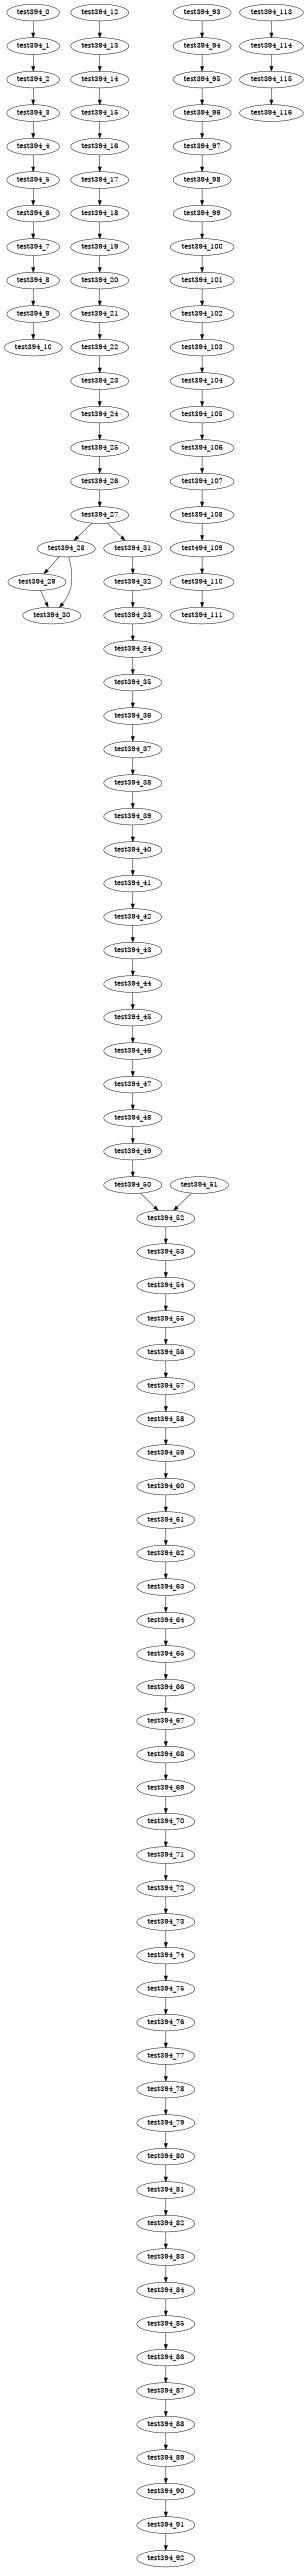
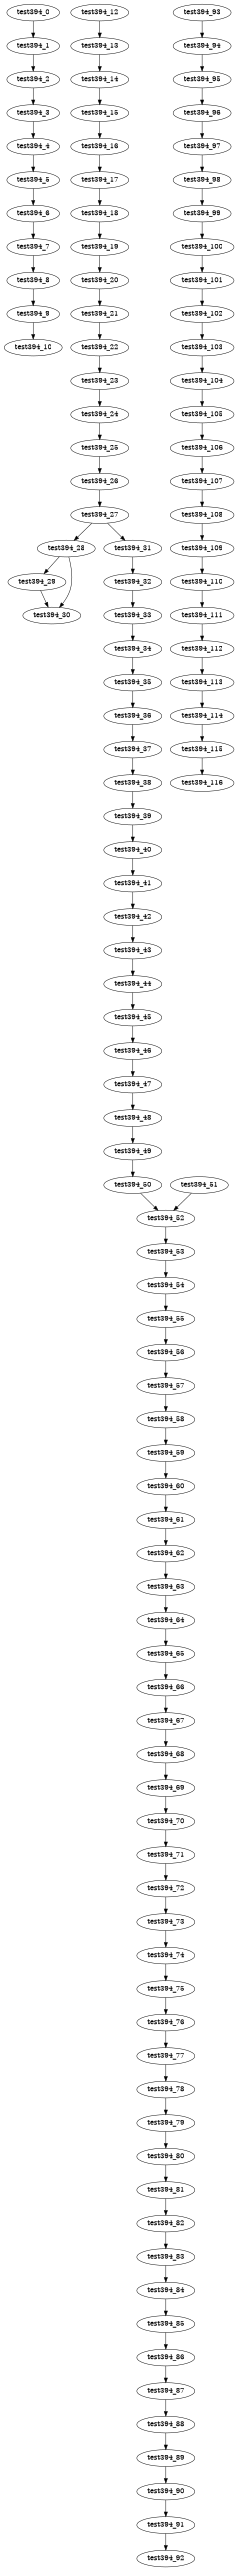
(202, 549) -> (202, 549)
none -> (202, 649)
